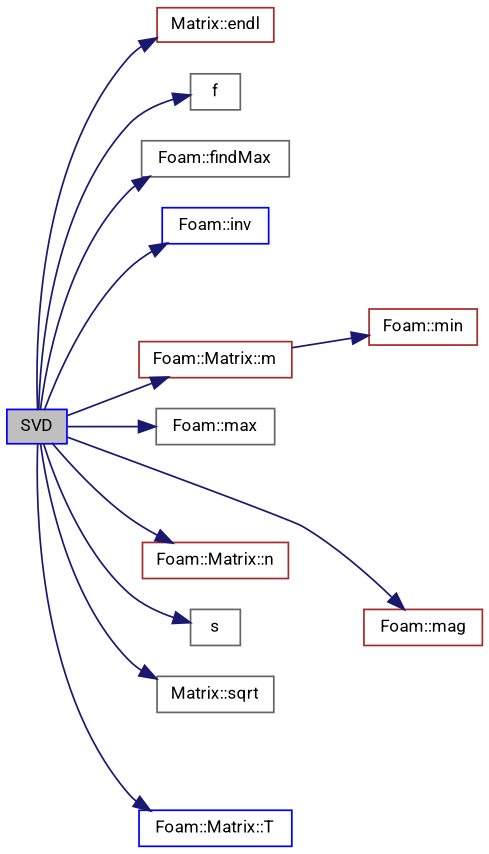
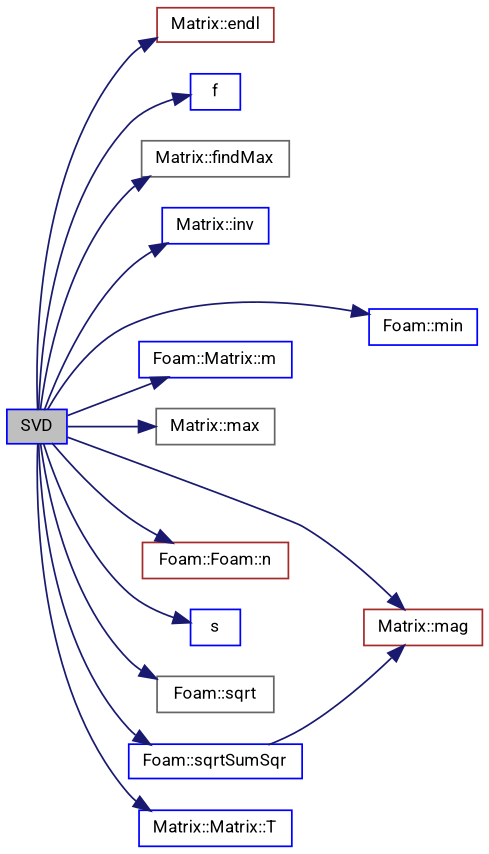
(215, 92) -> (215, 92)
(215, 159) -> (215, 159)
(215, 226) -> (215, 226)
(423, 327) -> (423, 327)
(322, 343) -> (180, 309)
(215, 360) -> (215, 360)
(215, 427) -> (215, 427)
(215, 560) -> (215, 560)
(215, 627) -> (215, 627)
(423, 627) -> (423, 627)
(215, 694) -> (215, 694)
none -> (215, 761)
(215, 828) -> (215, 828)
